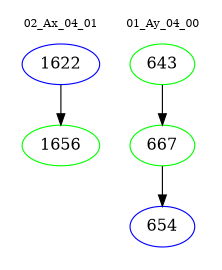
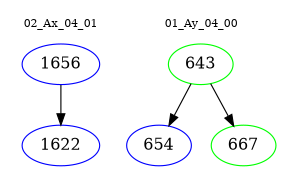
(61, 99) -> (61, 99)
(61, 145) -> (61, 64)
(162, 181) -> (183, 100)
